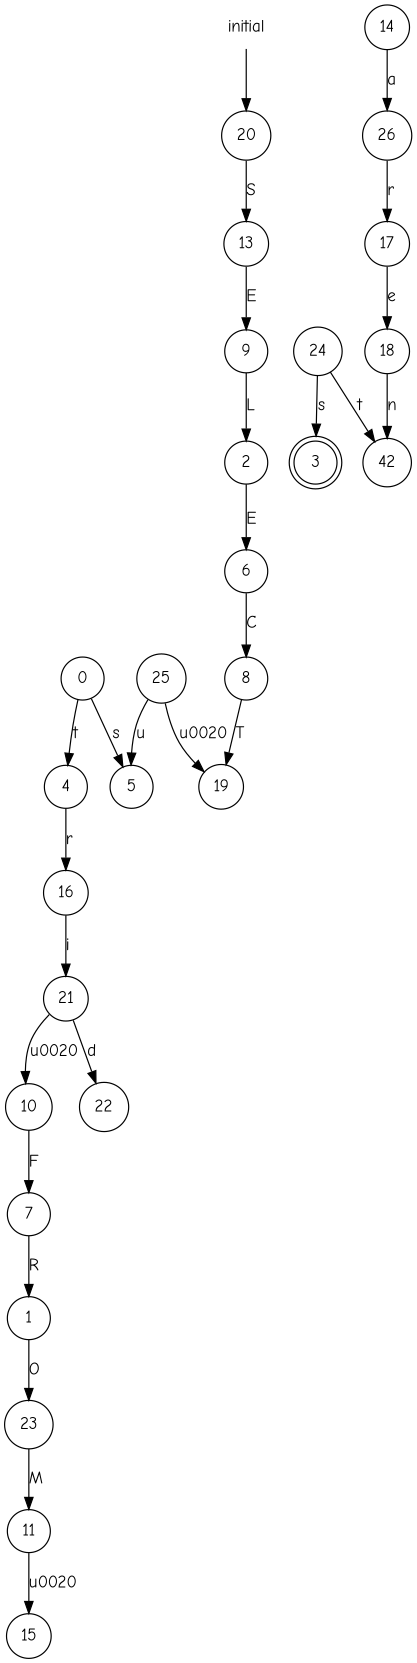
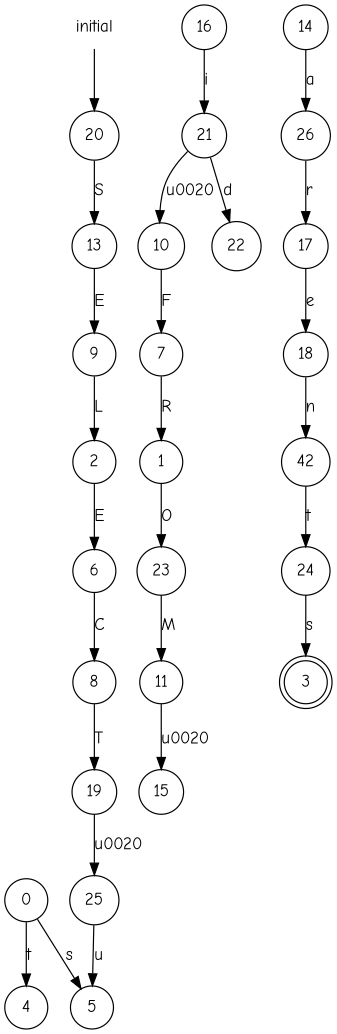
(349, 402) -> (306, 510)
(176, 736) -> (94, 839)
(66, 833) -> none
